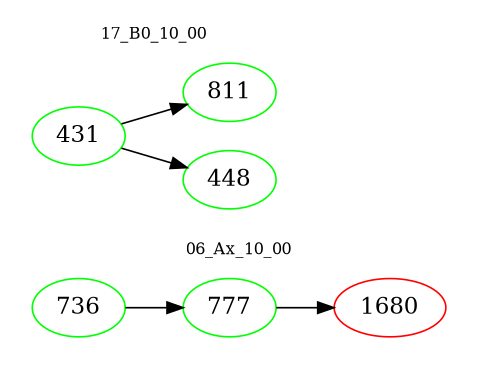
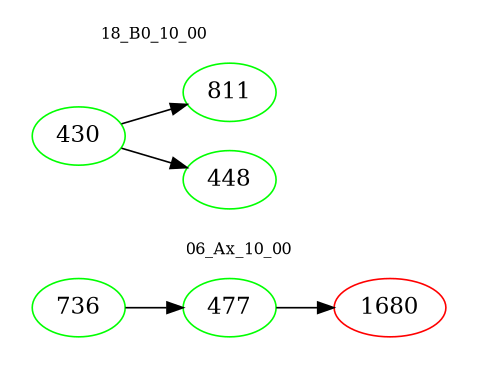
(154, 35) -> (154, 35)
(79, 136) -> (79, 136)
(230, 308) -> (230, 308)
